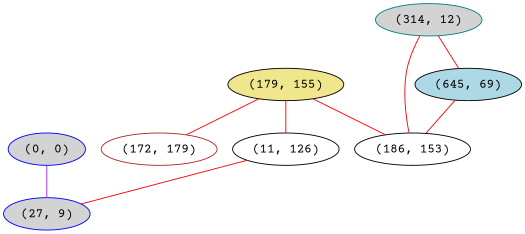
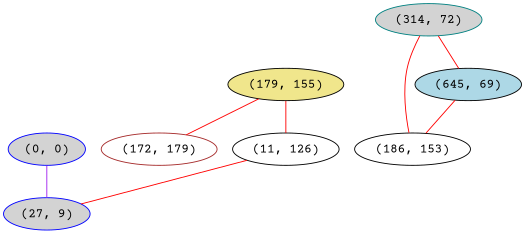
(429, 20) -> (429, 20)
(349, 117) -> none
